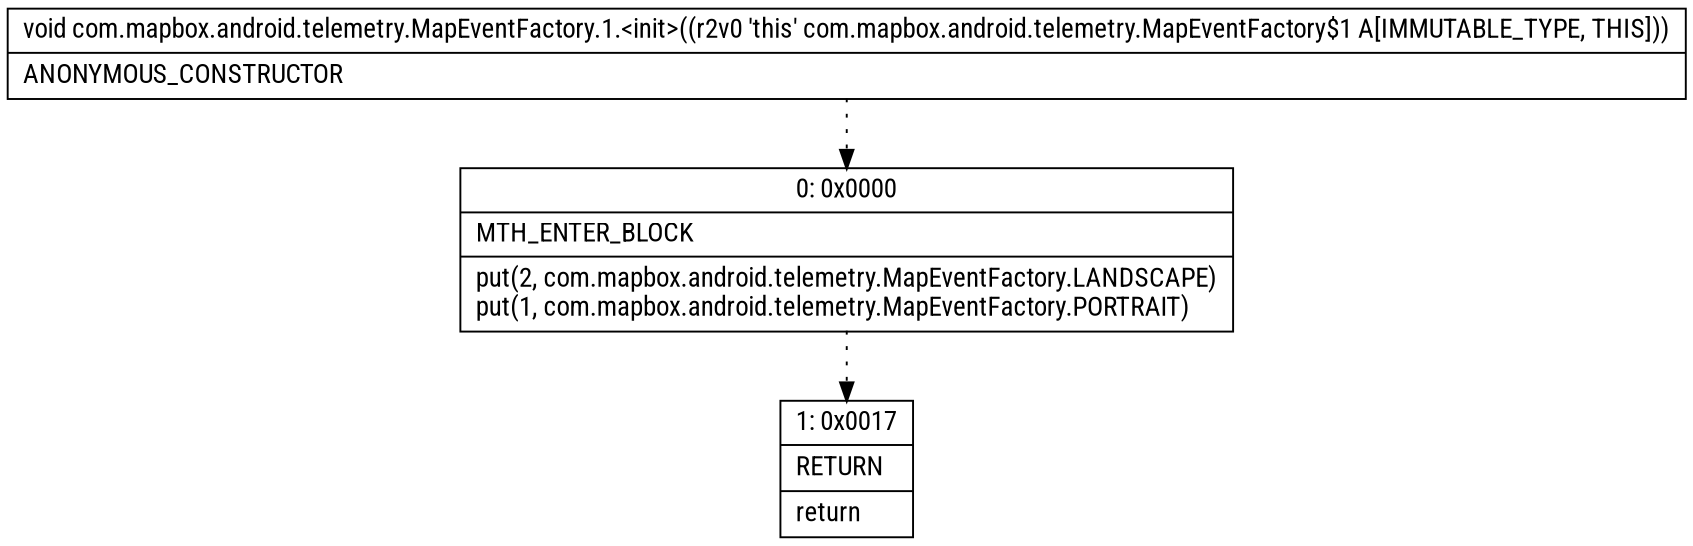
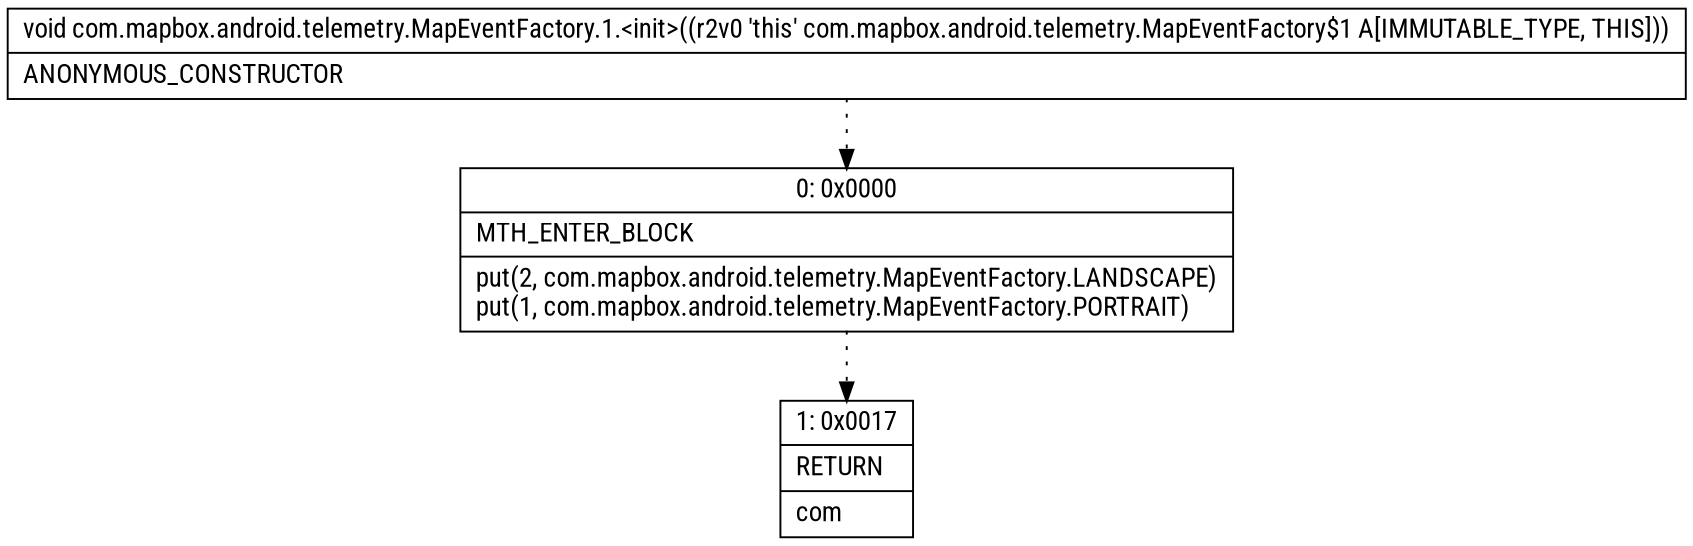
(828, 513) -> (820, 513)
